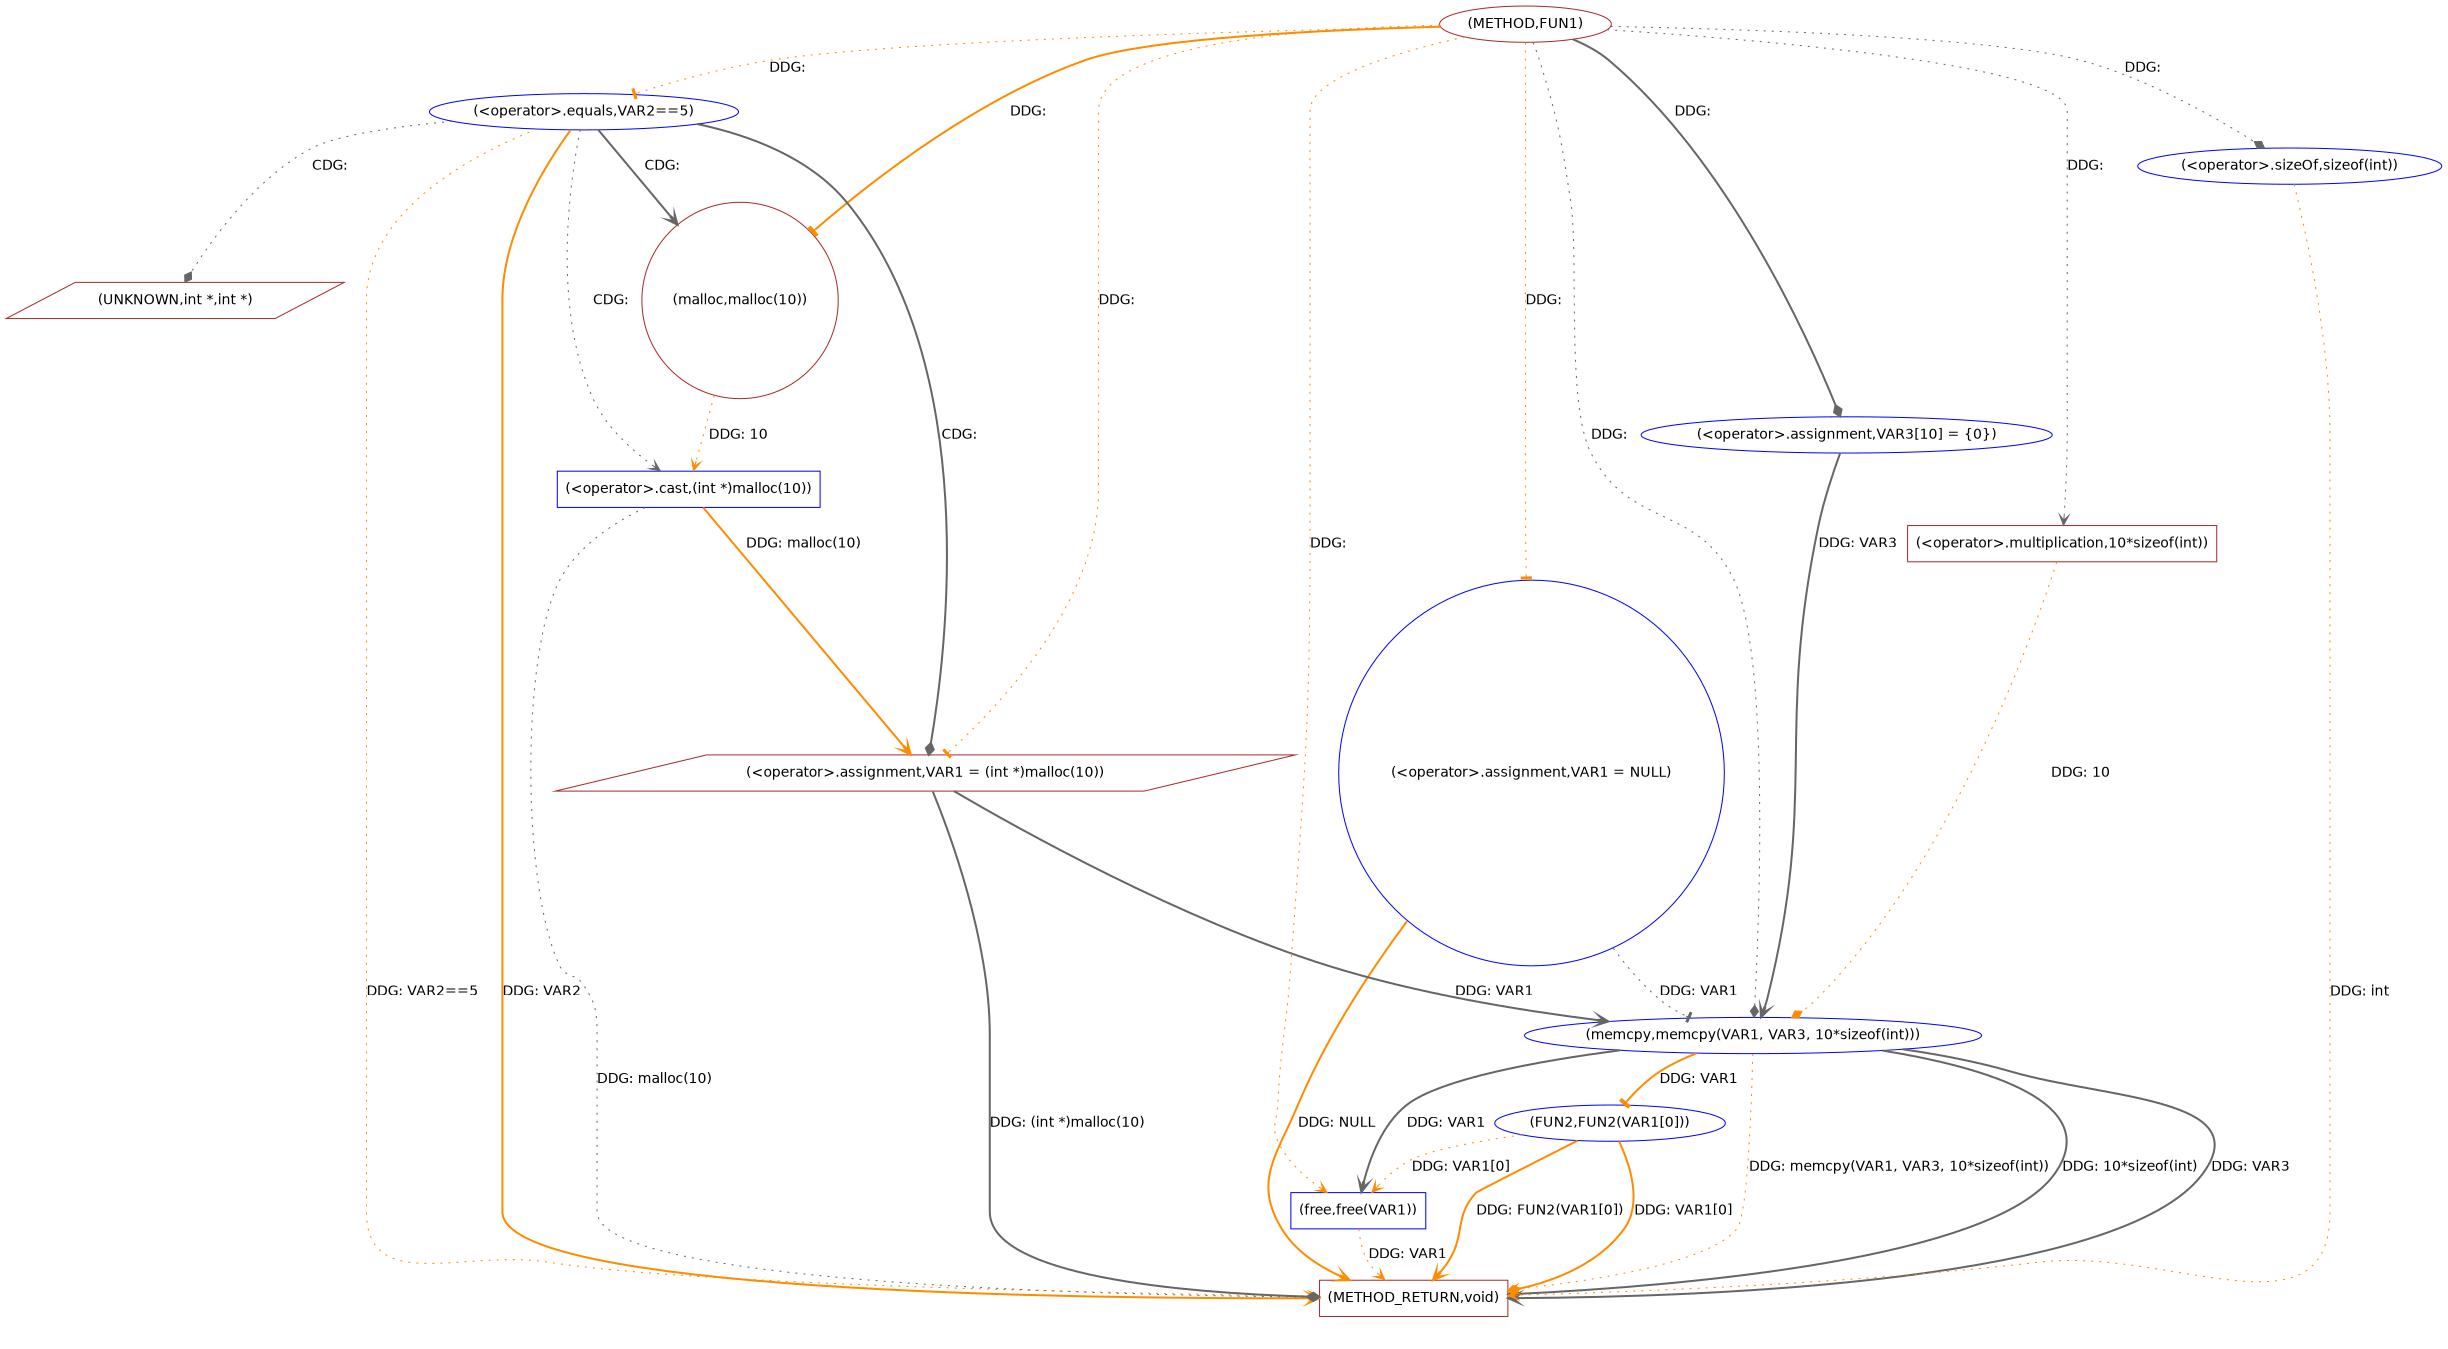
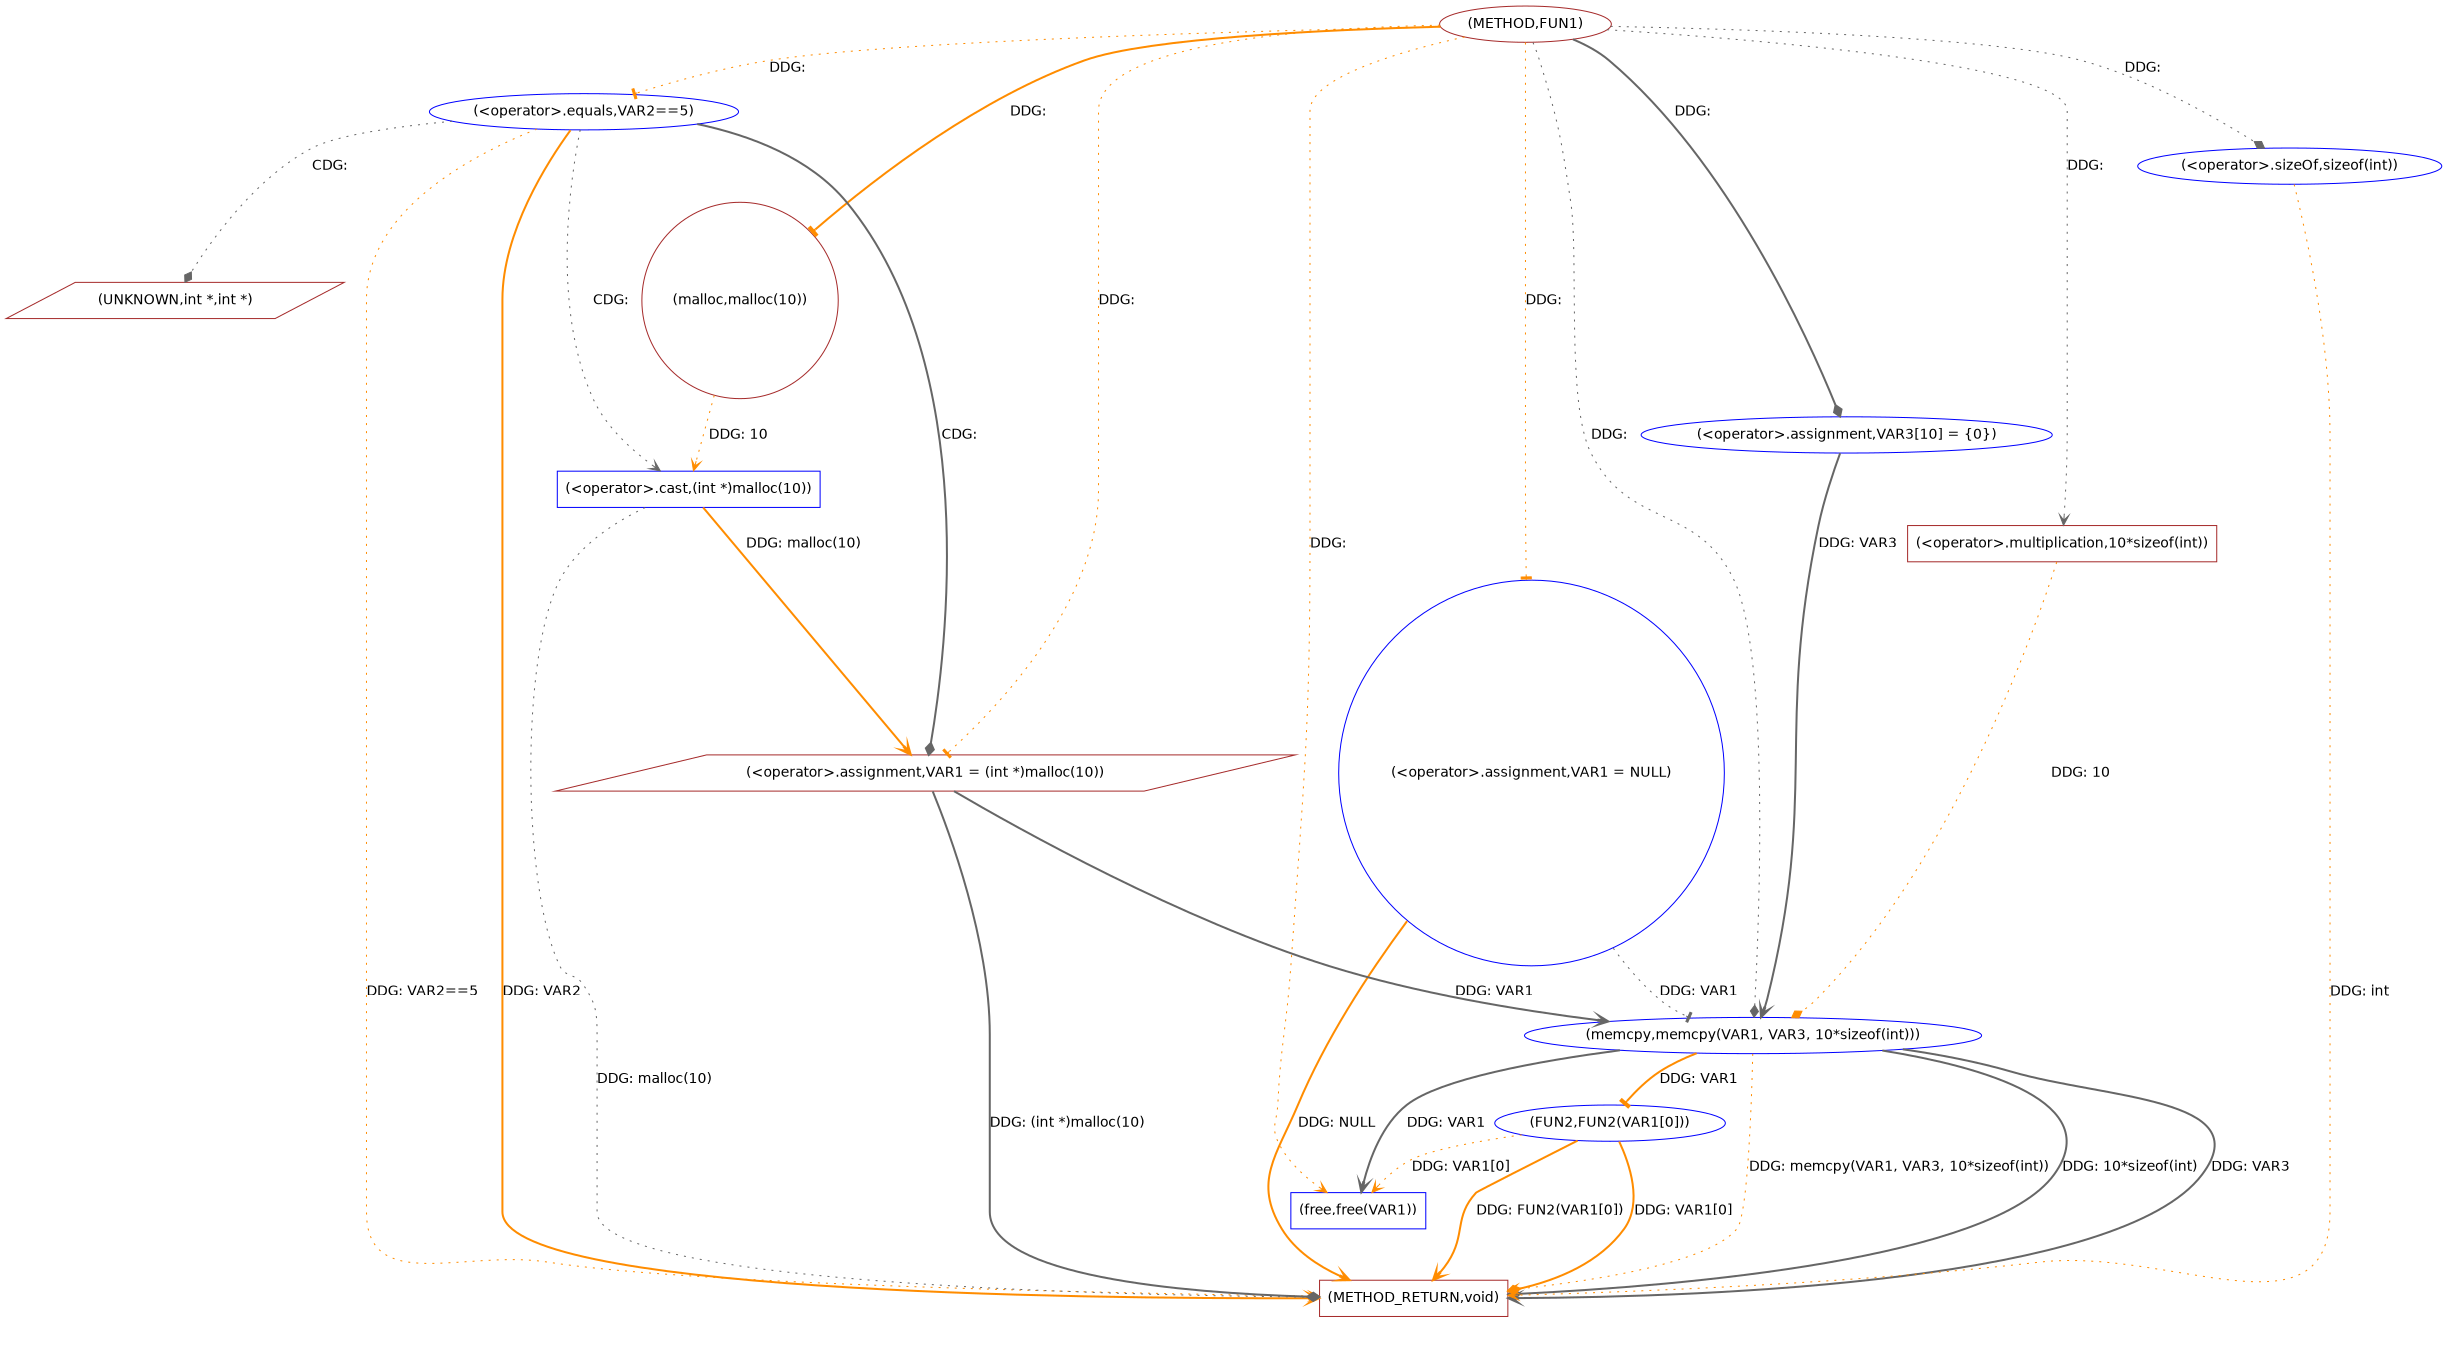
(635, 173) -> none
(1364, 1253) -> none
